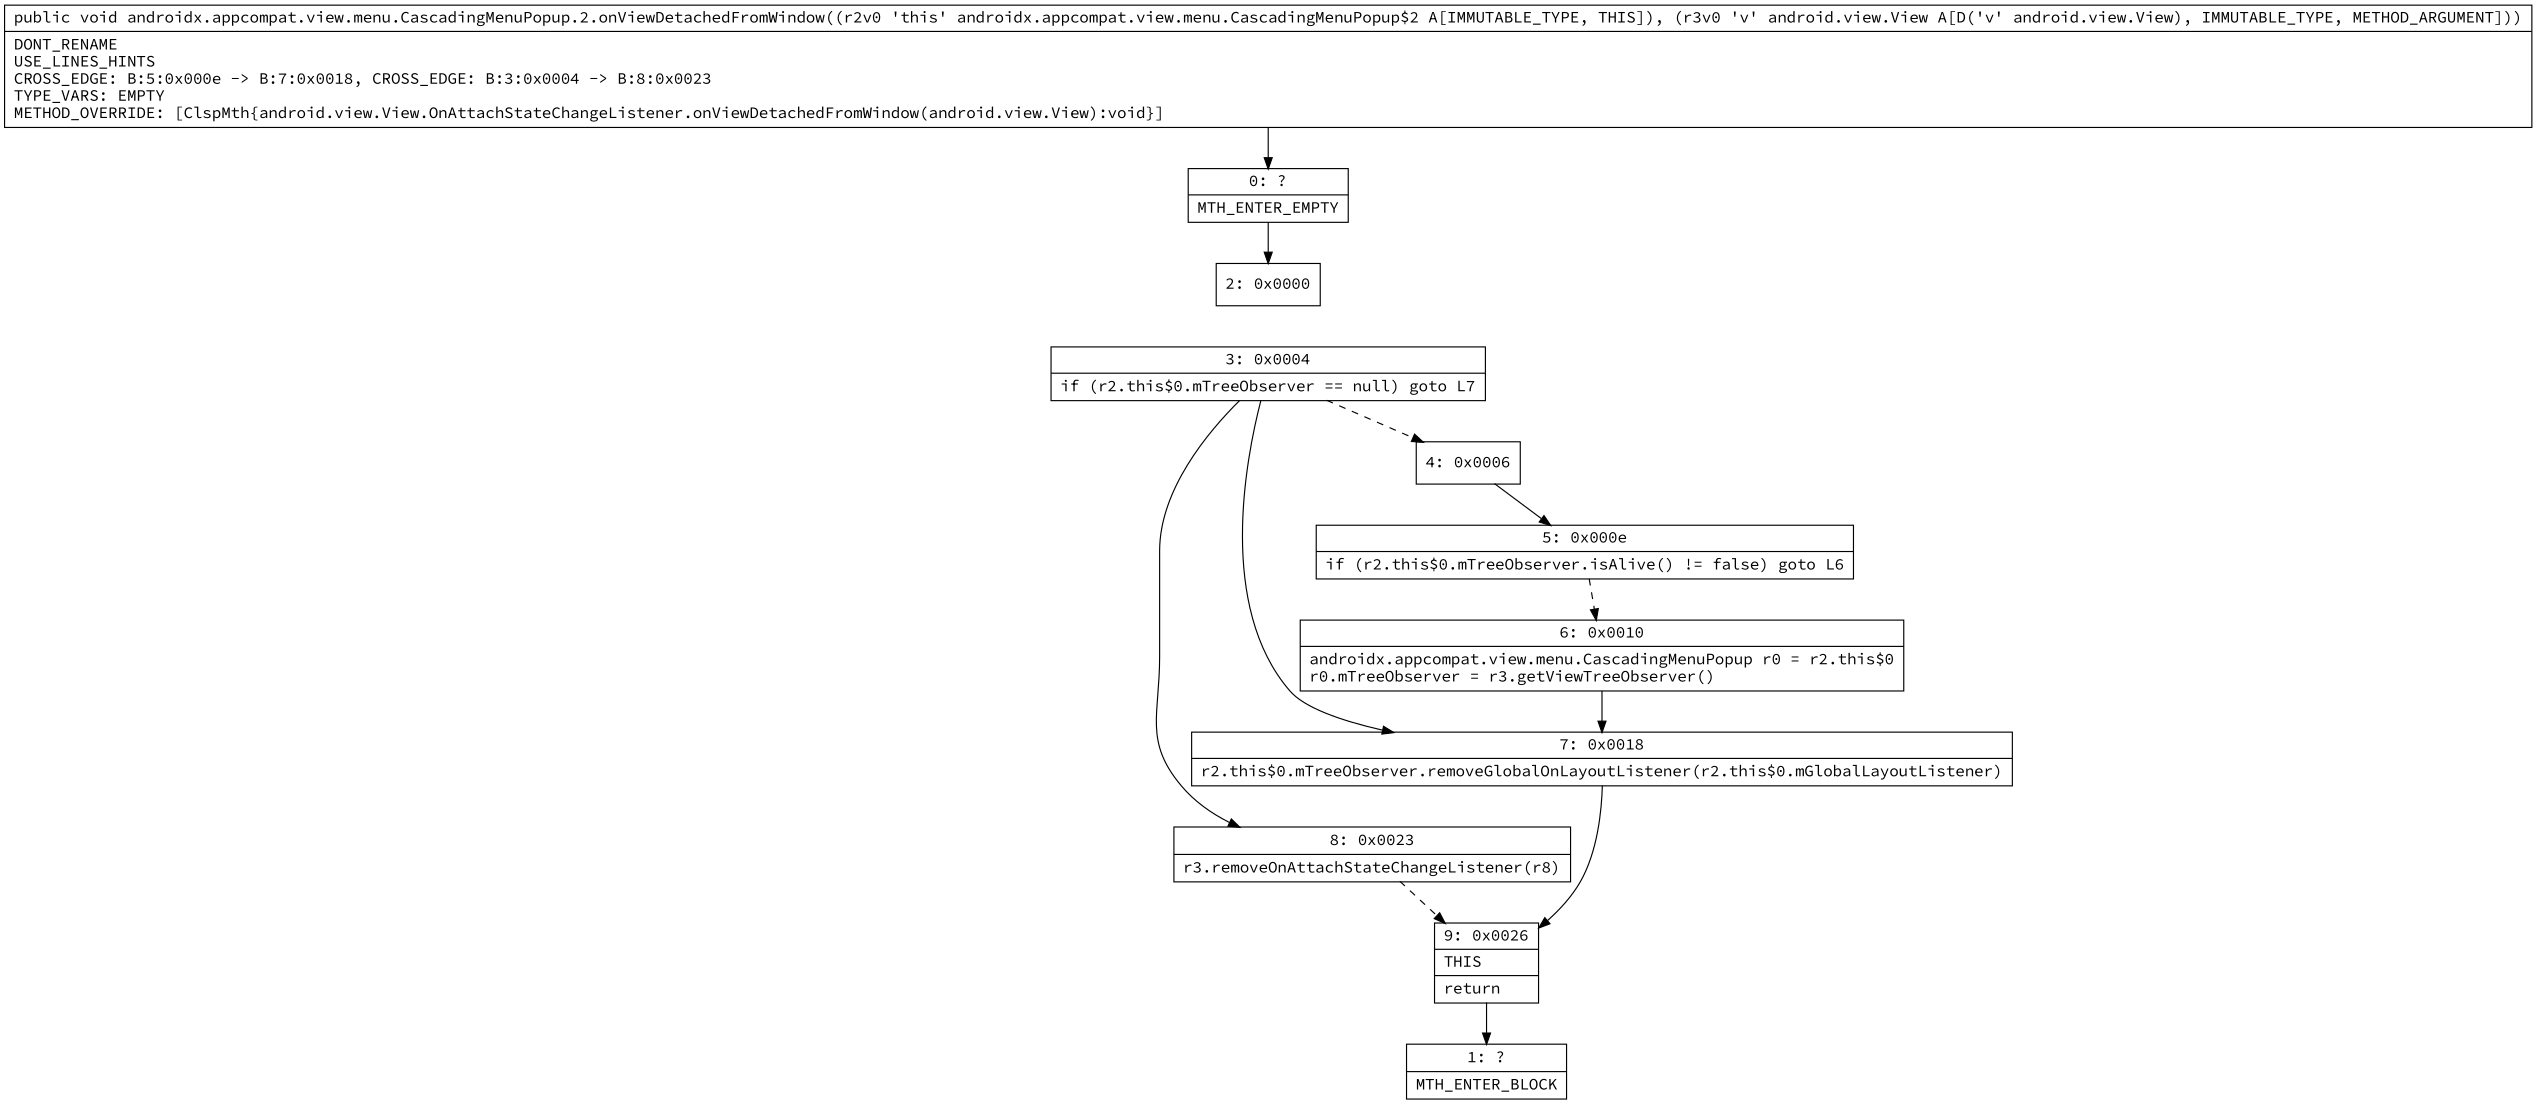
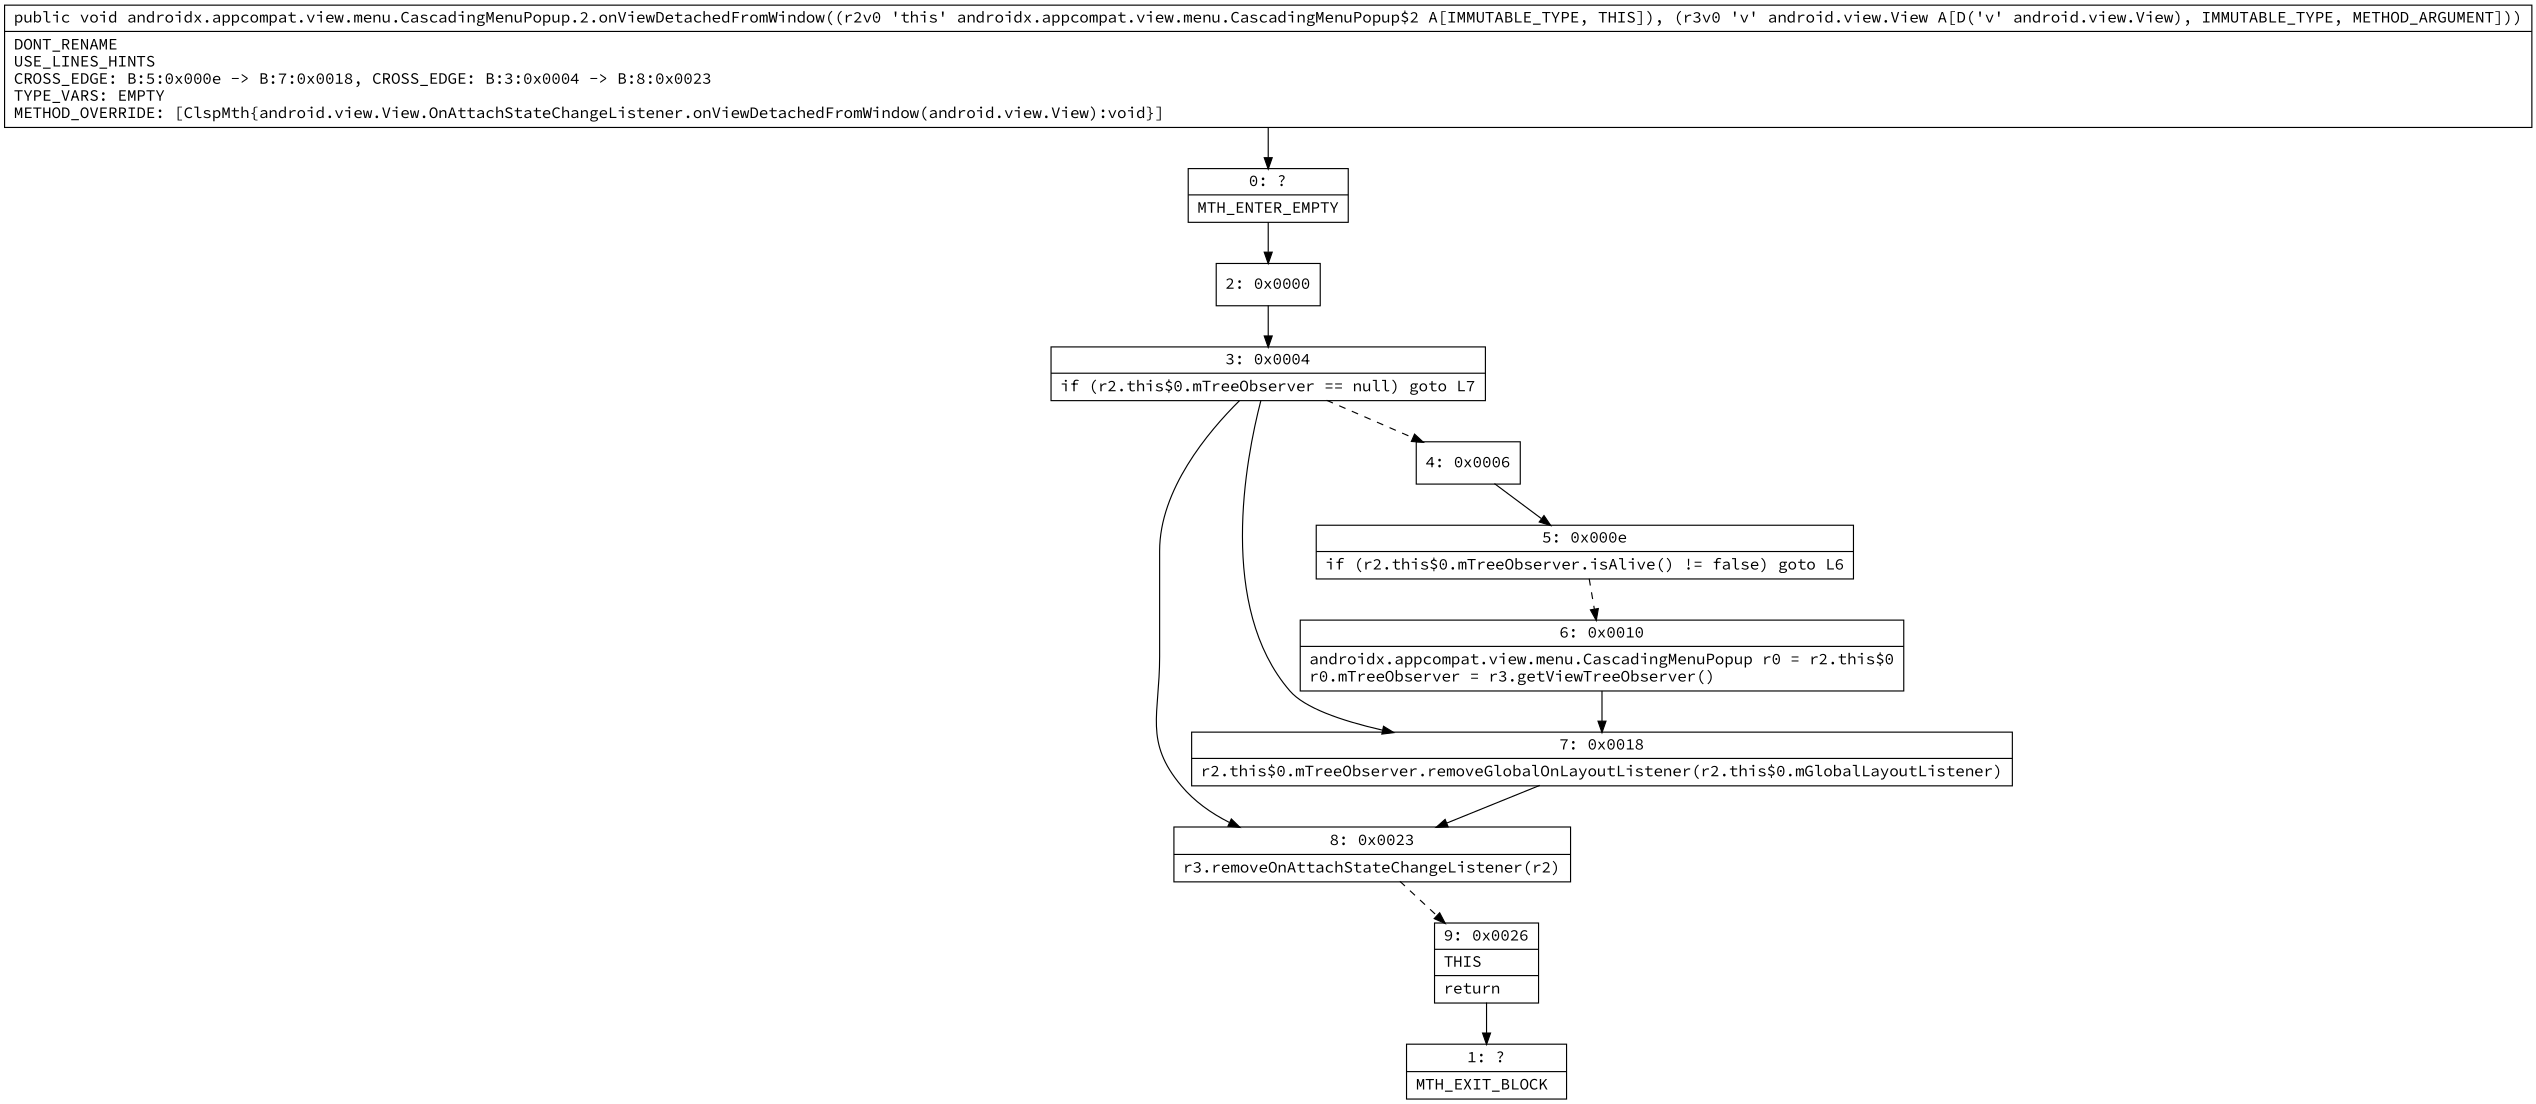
none -> (1268, 321)
(1590, 860) -> (1493, 804)
(1372, 868) -> (1372, 868)
(1487, 1085) -> (1482, 1085)
